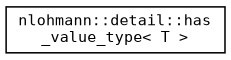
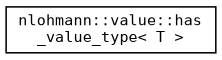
(116, 30) -> (111, 30)
